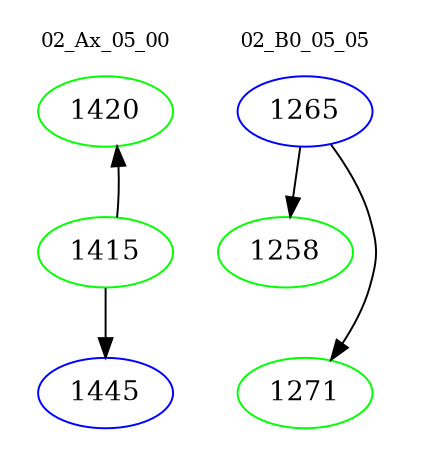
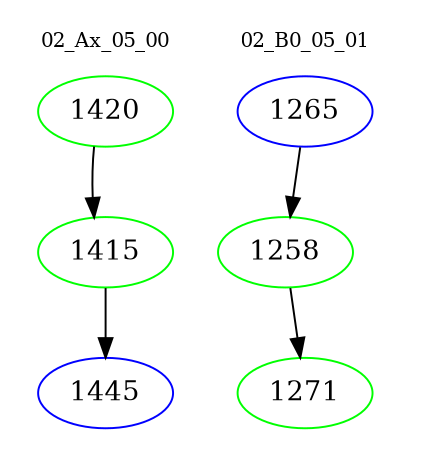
(305, 42) -> (305, 42)
(119, 192) -> (93, 172)
(375, 242) -> (294, 313)
